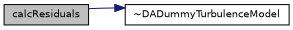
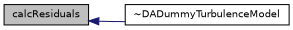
(102, 8) -> (112, 22)
